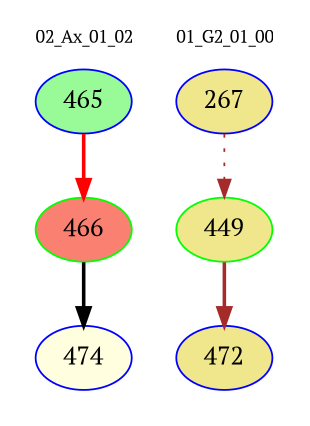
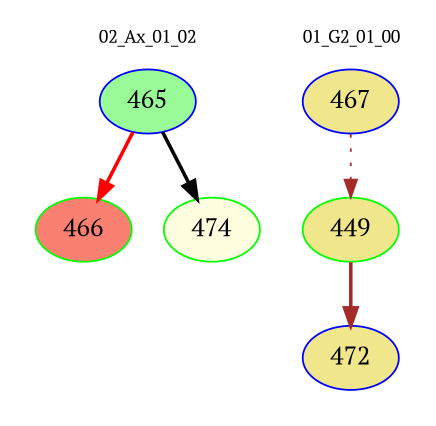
(224, 101) -> (351, 101)
(84, 285) -> (176, 158)
(84, 358) -> (212, 230)
